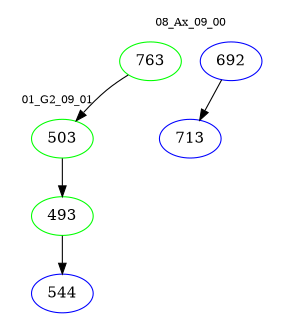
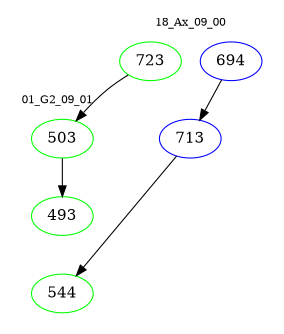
(191, 23) -> (191, 23)
(151, 61) -> (151, 61)
(231, 61) -> (231, 61)
(62, 250) -> (130, 212)
(62, 293) -> (62, 293)
